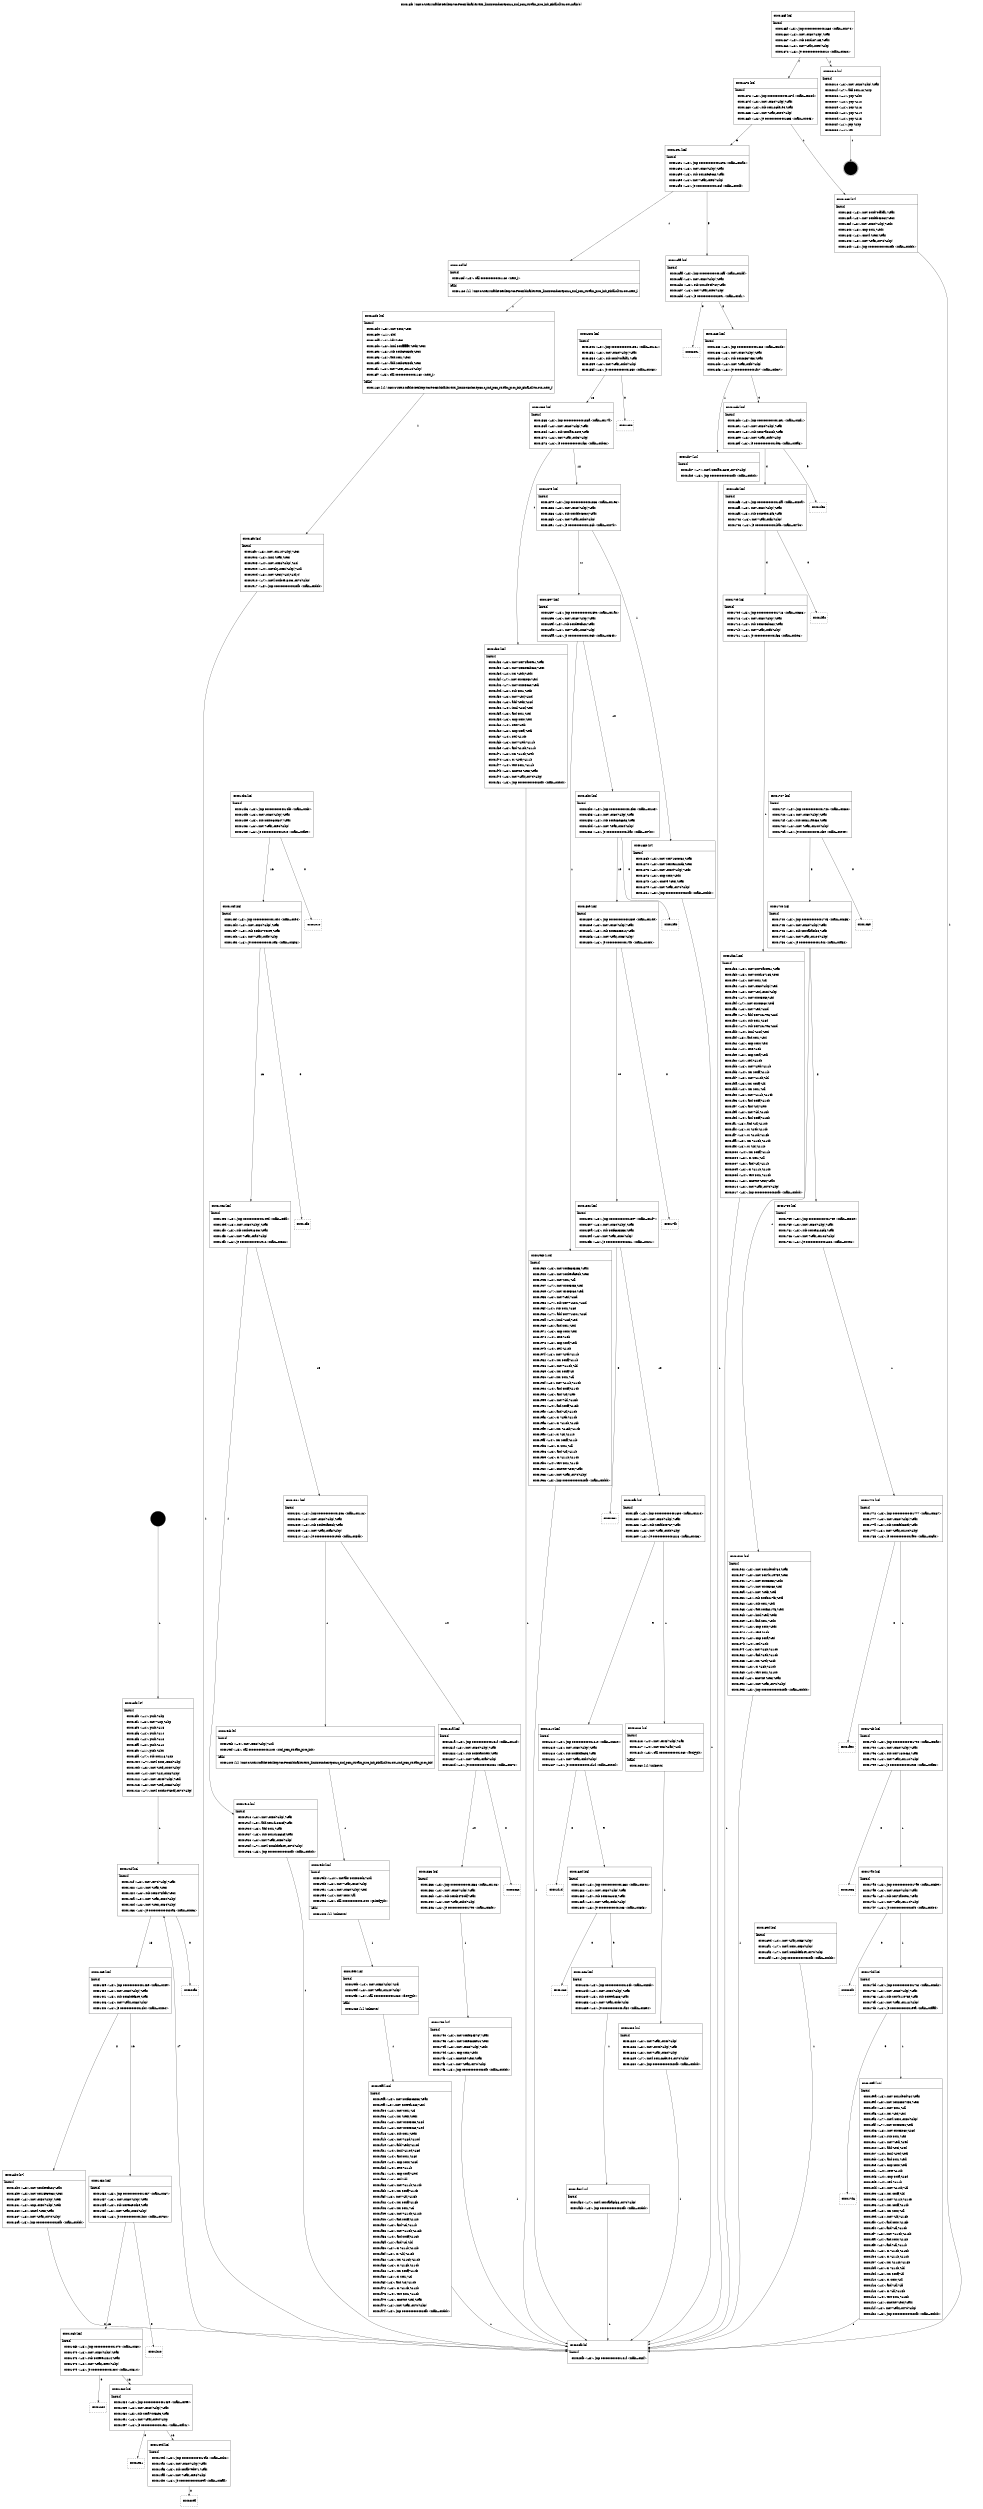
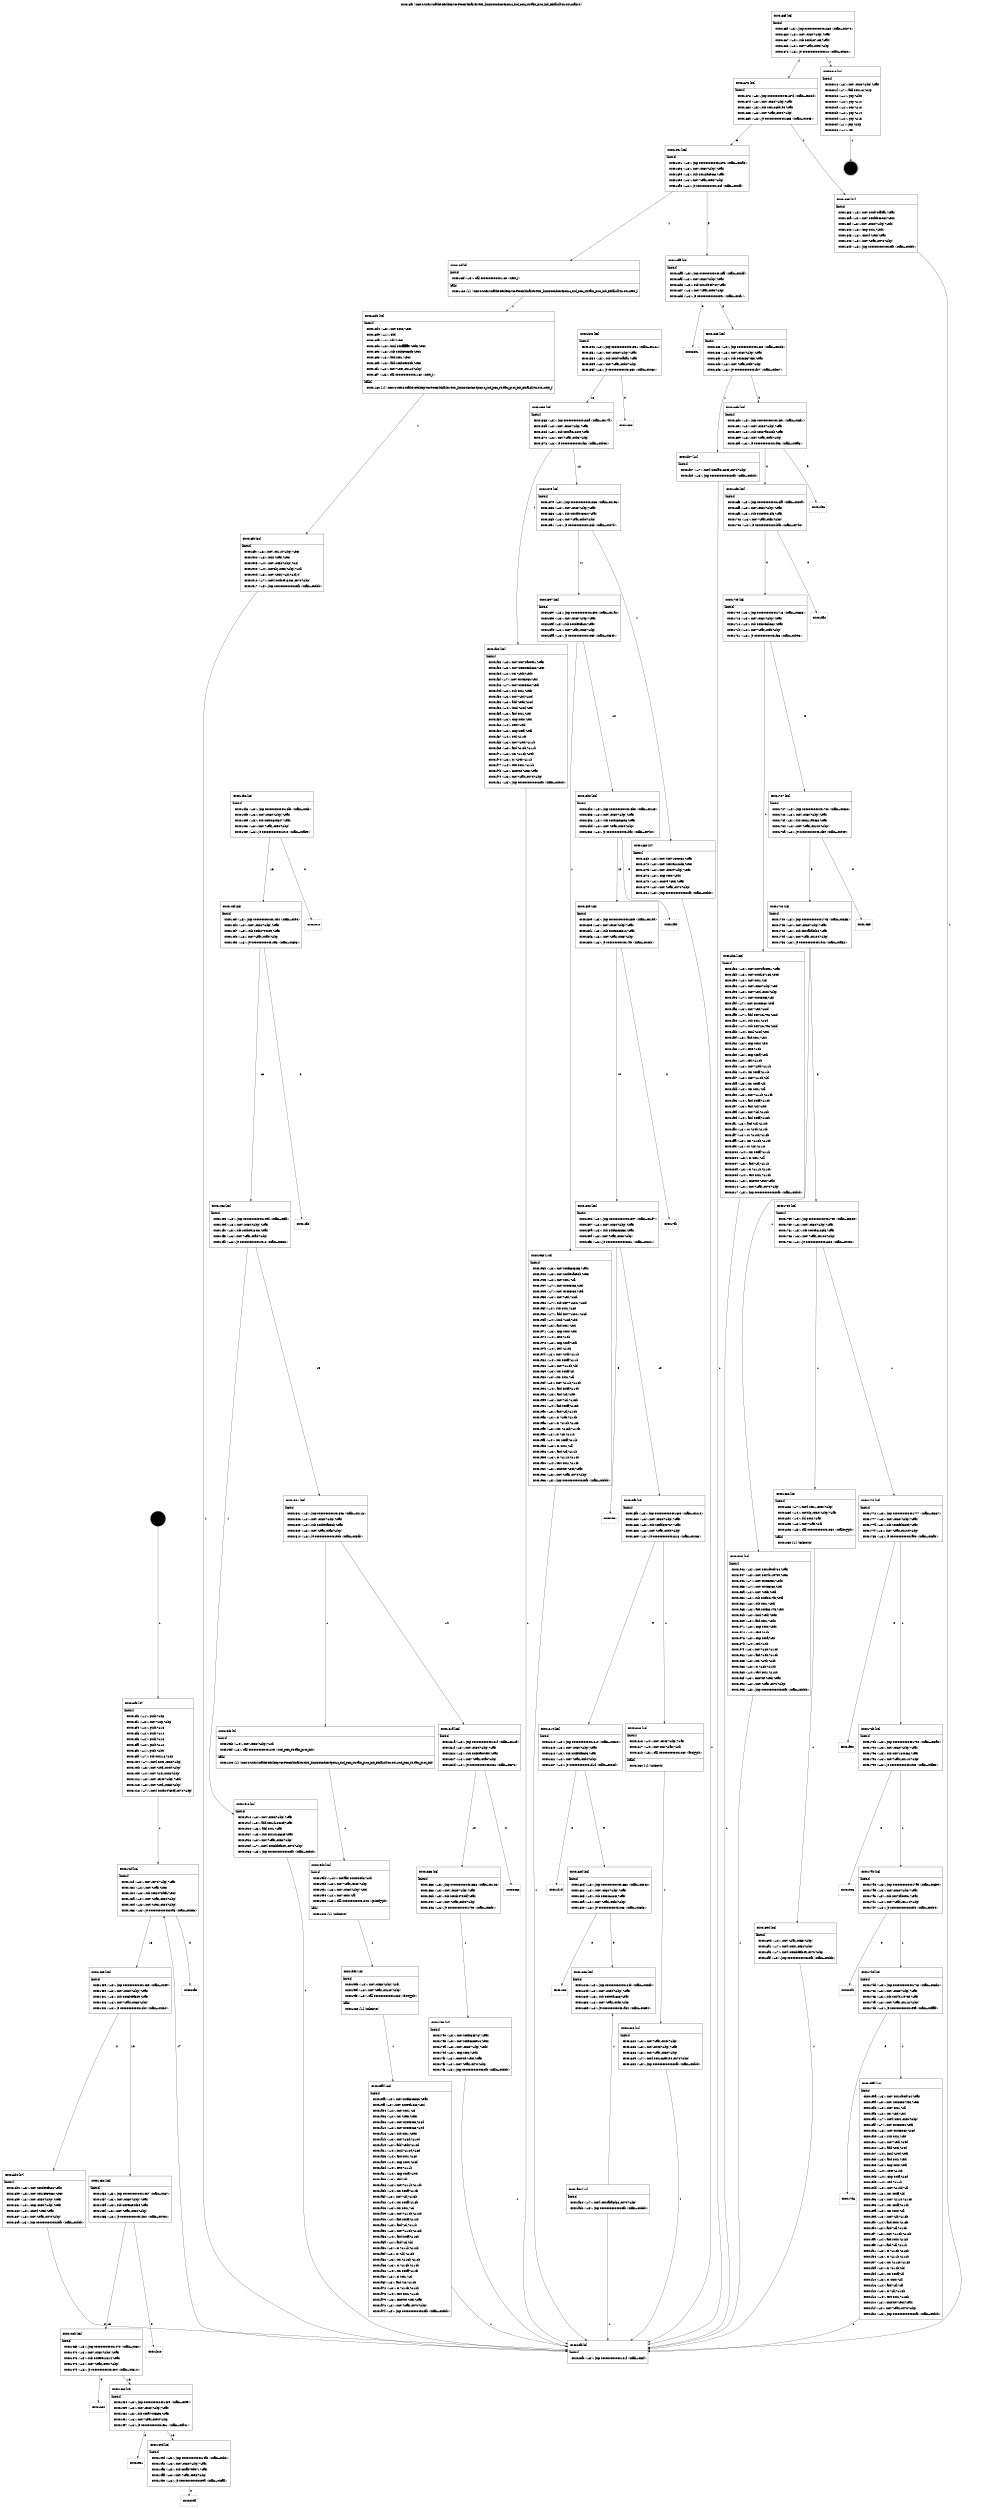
none -> (787, 715)
none -> (815, 1519)
(604, 2098) -> (610, 2100)
